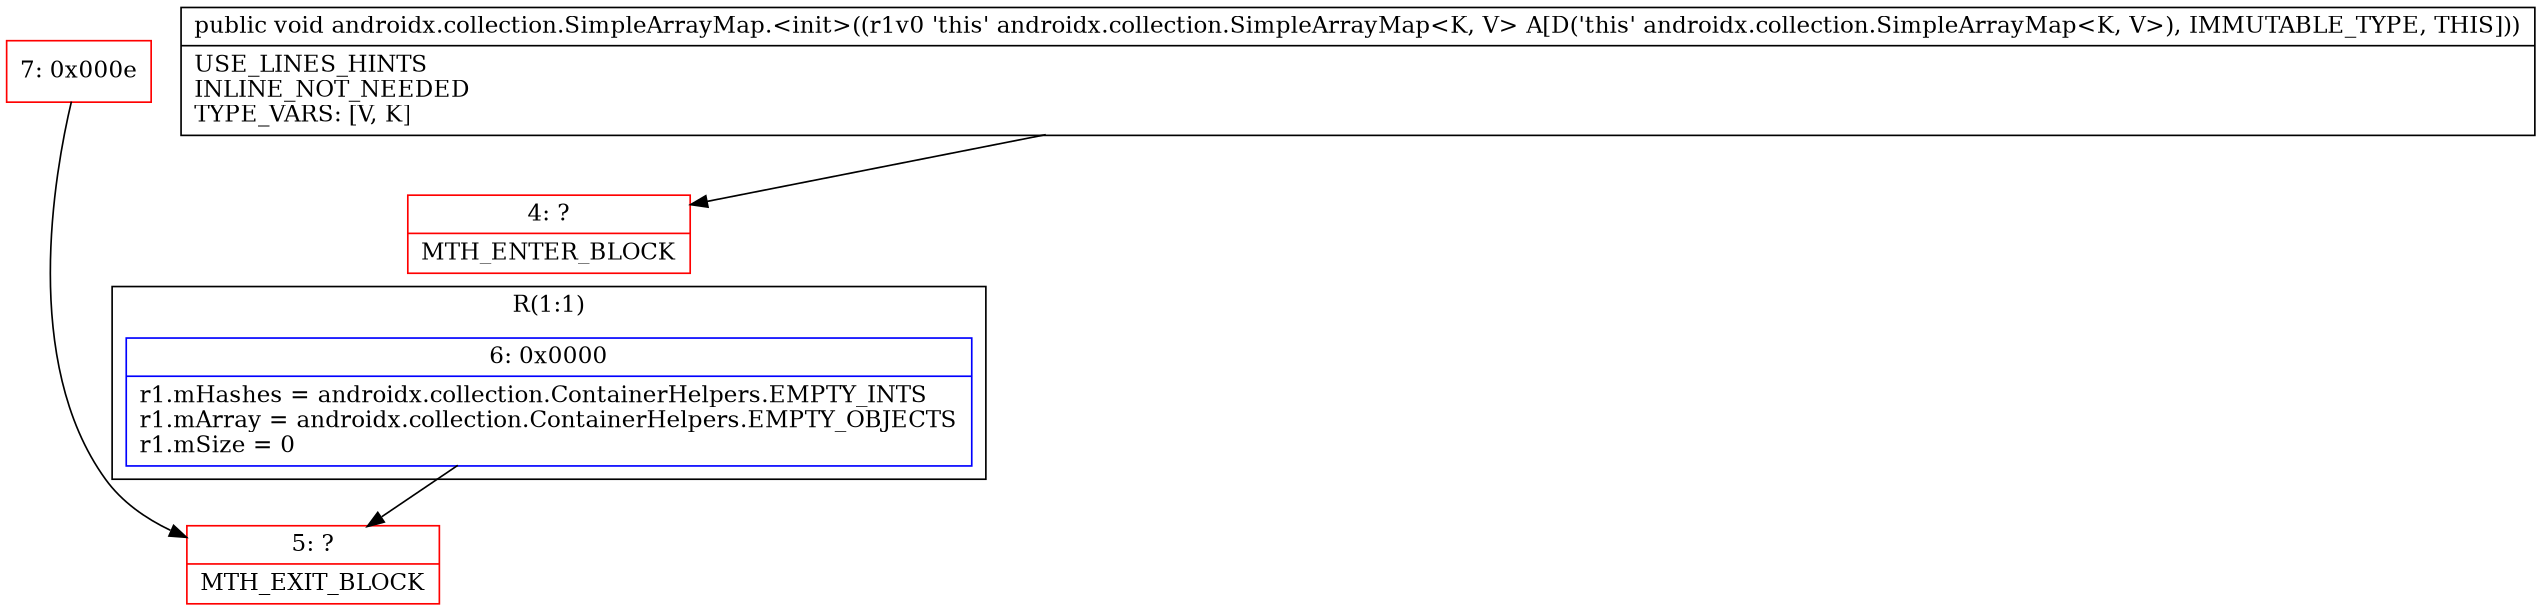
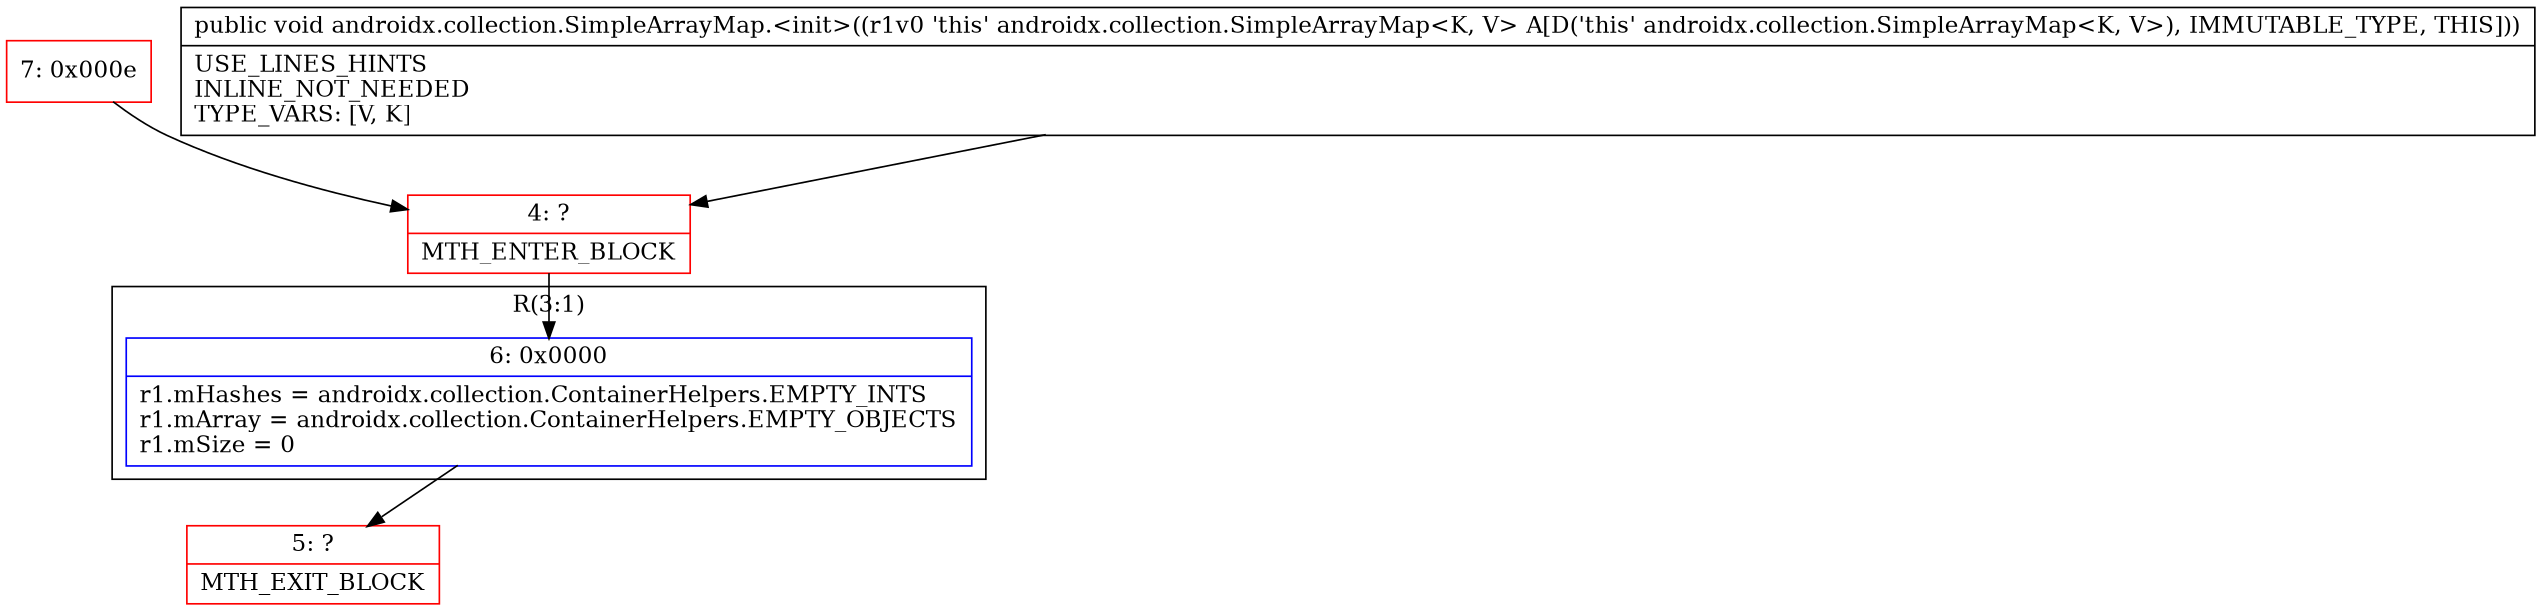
none -> (549, 298)
(549, 306) -> (549, 306)
(55, 336) -> (247, 167)
